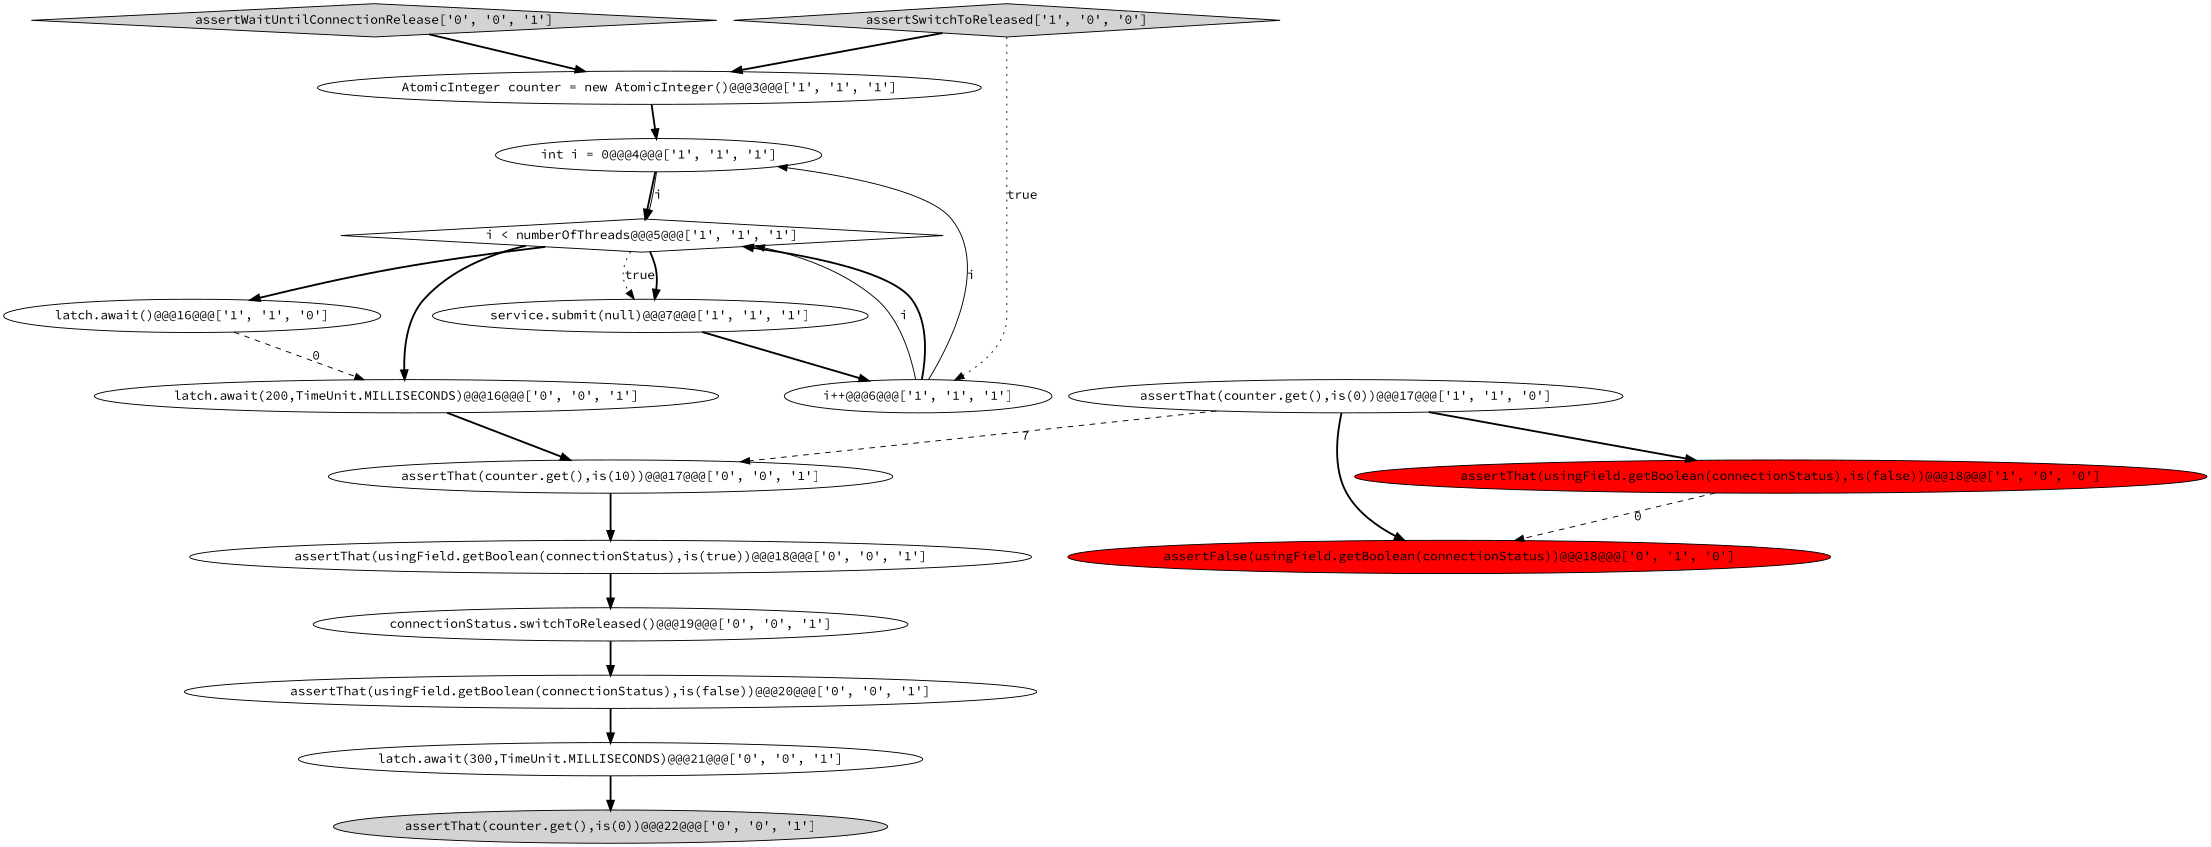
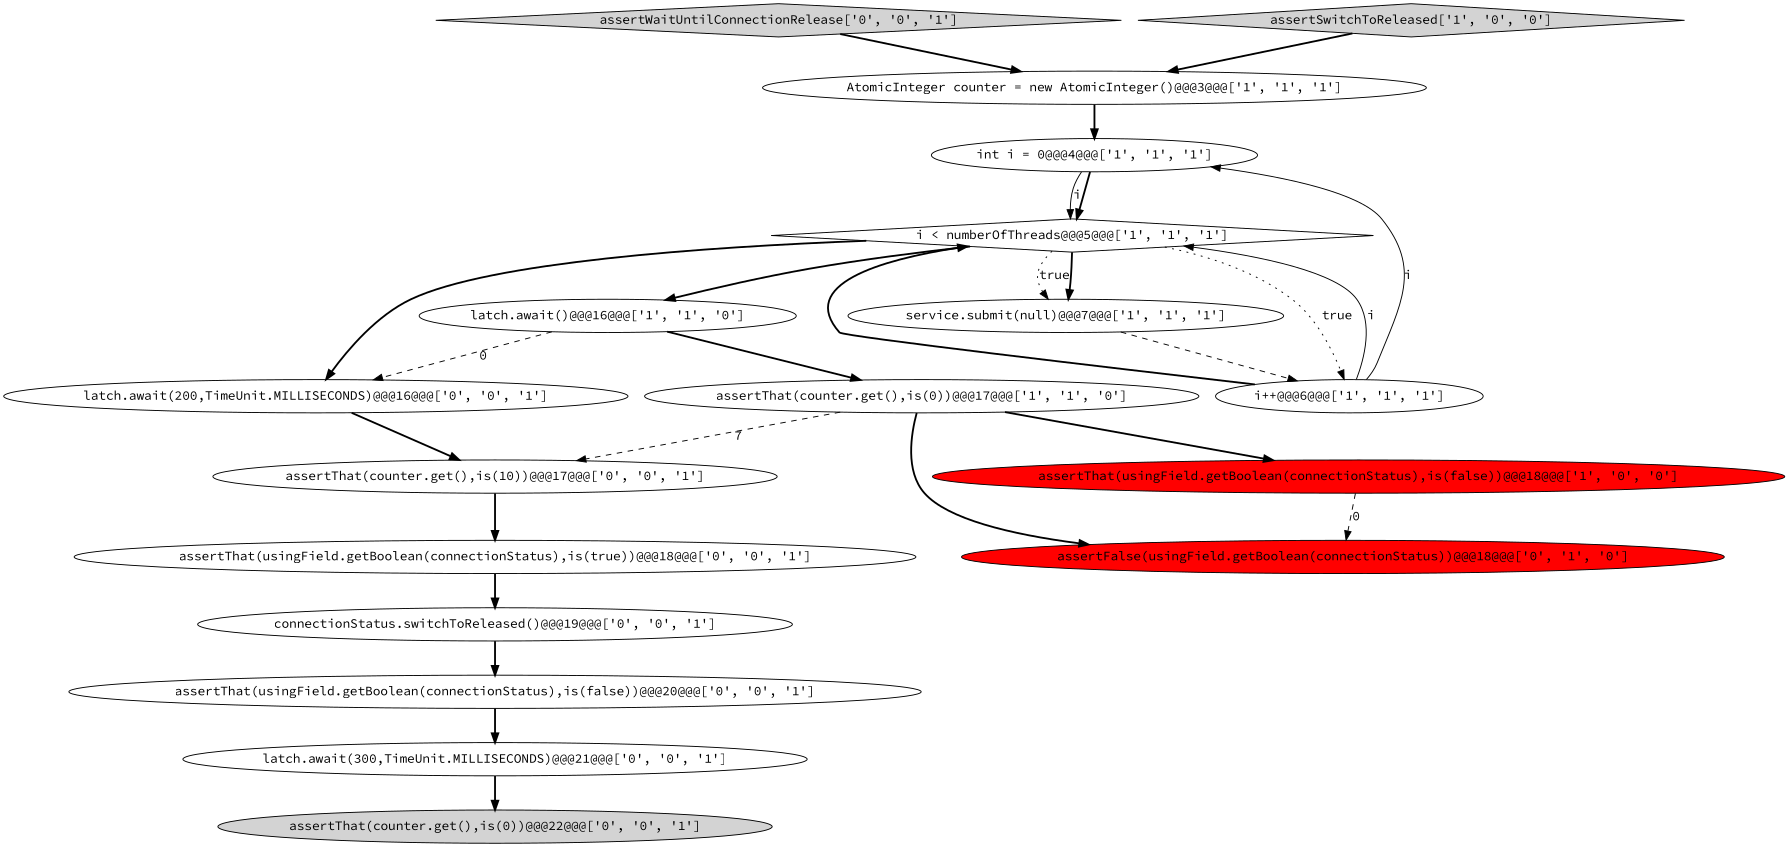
(1007, 215) -> (1271, 285)
none -> (759, 355)
(781, 355) -> (1204, 355)
